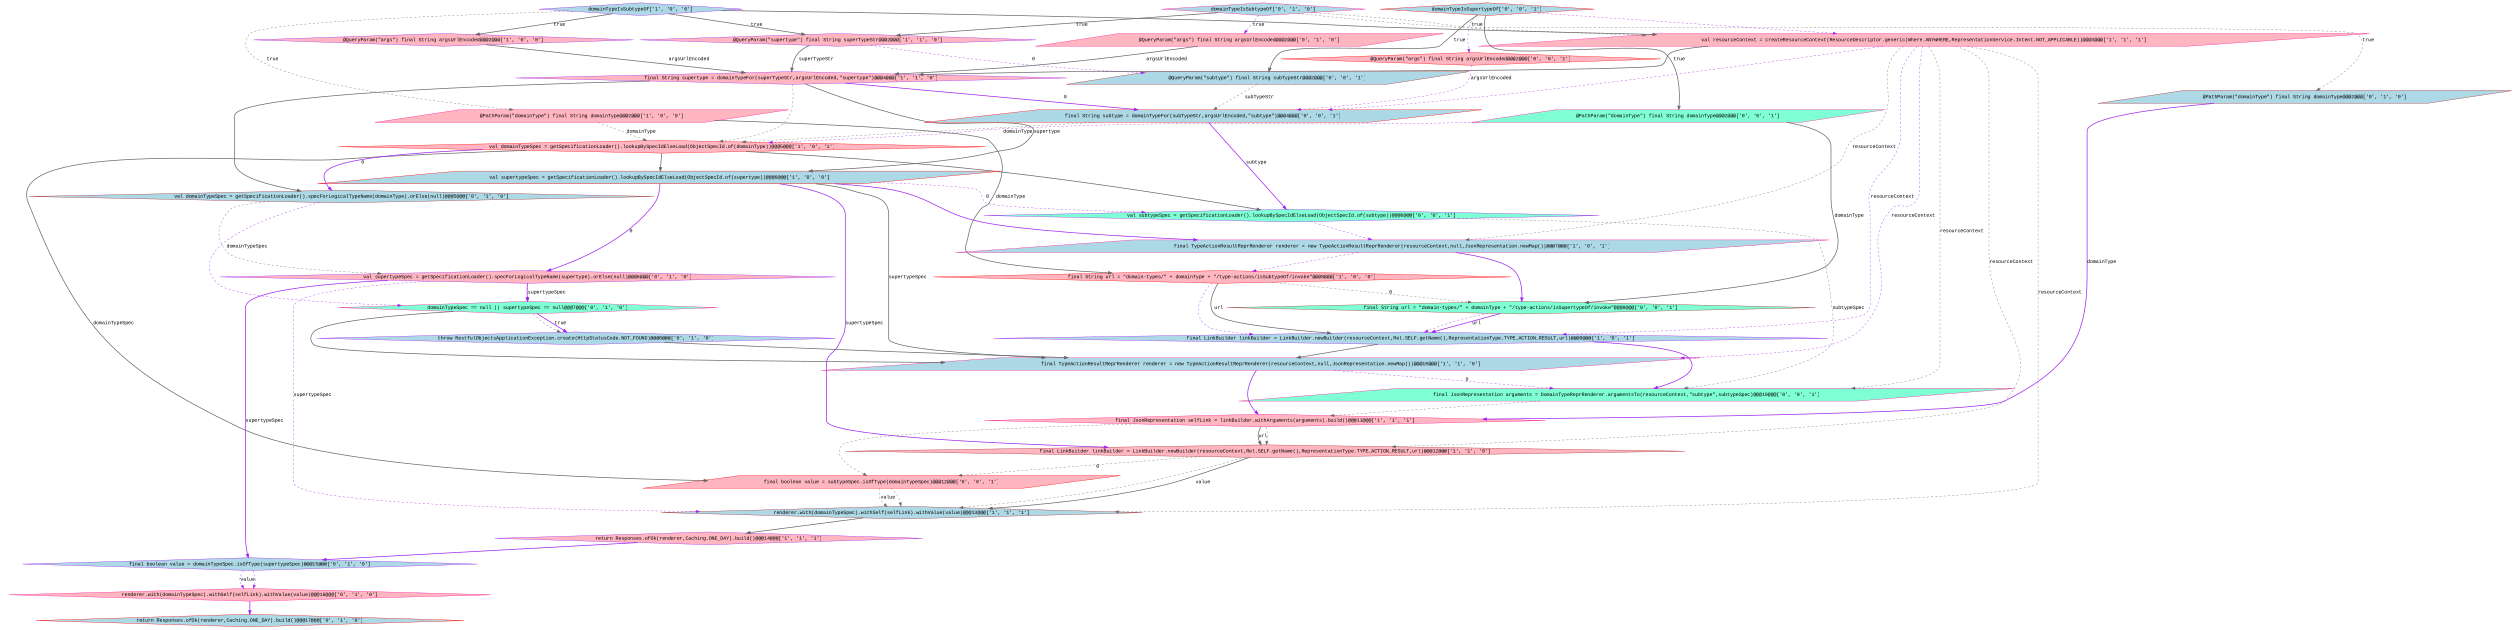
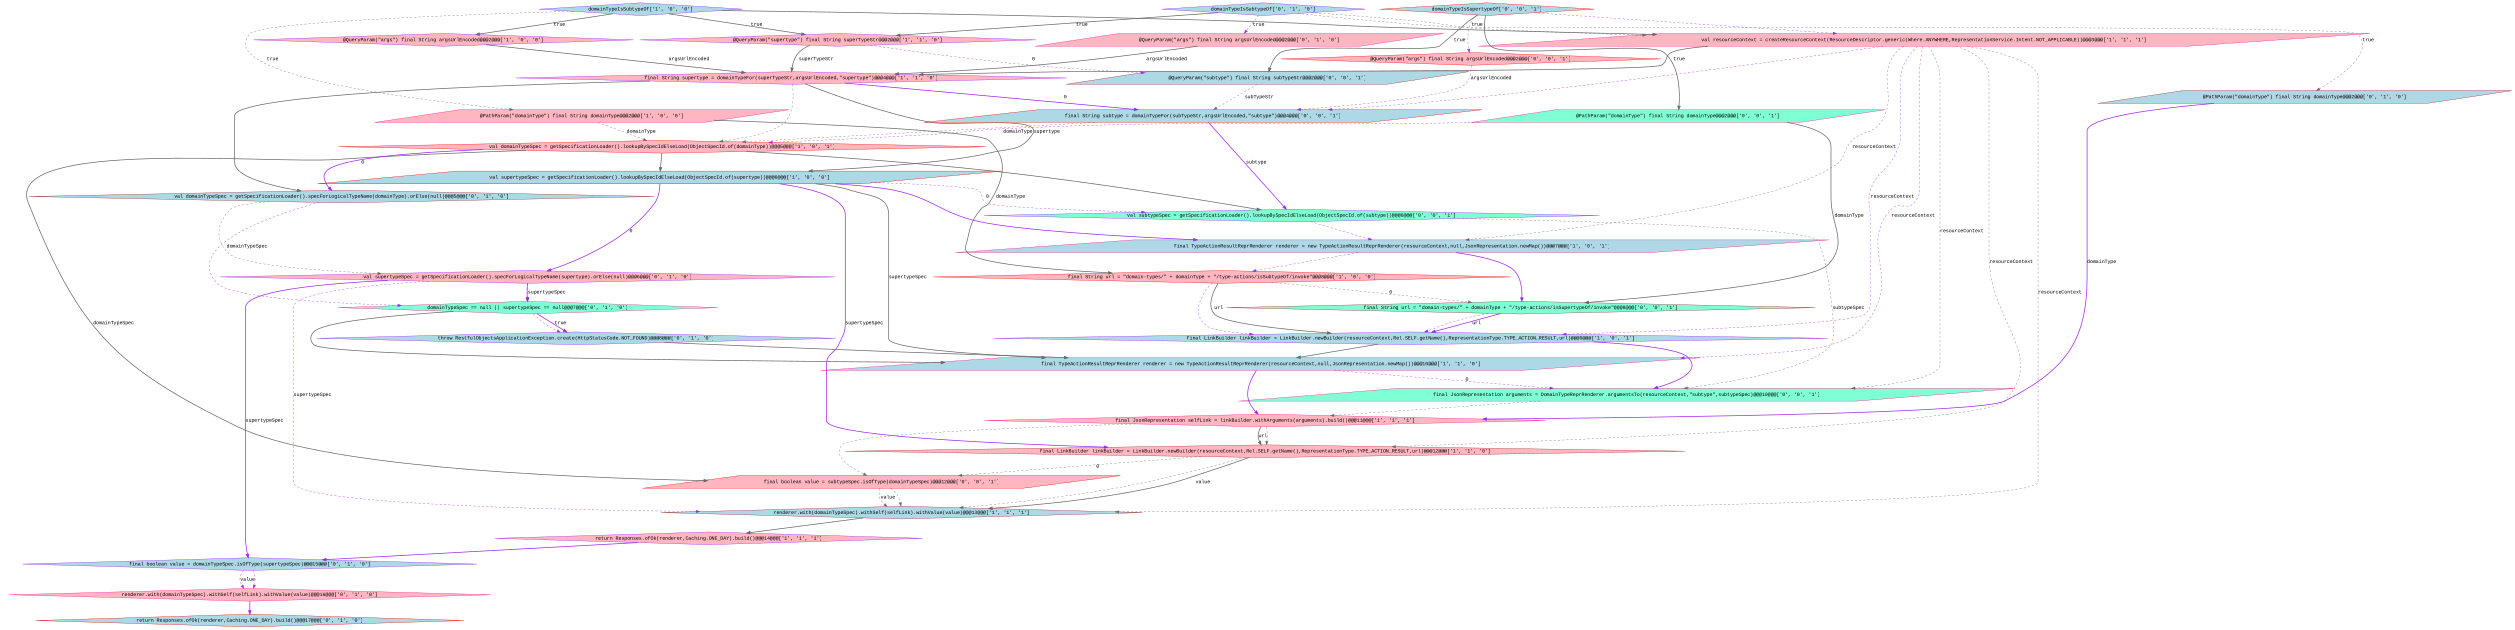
(1263, 9) -> (1263, 9)
